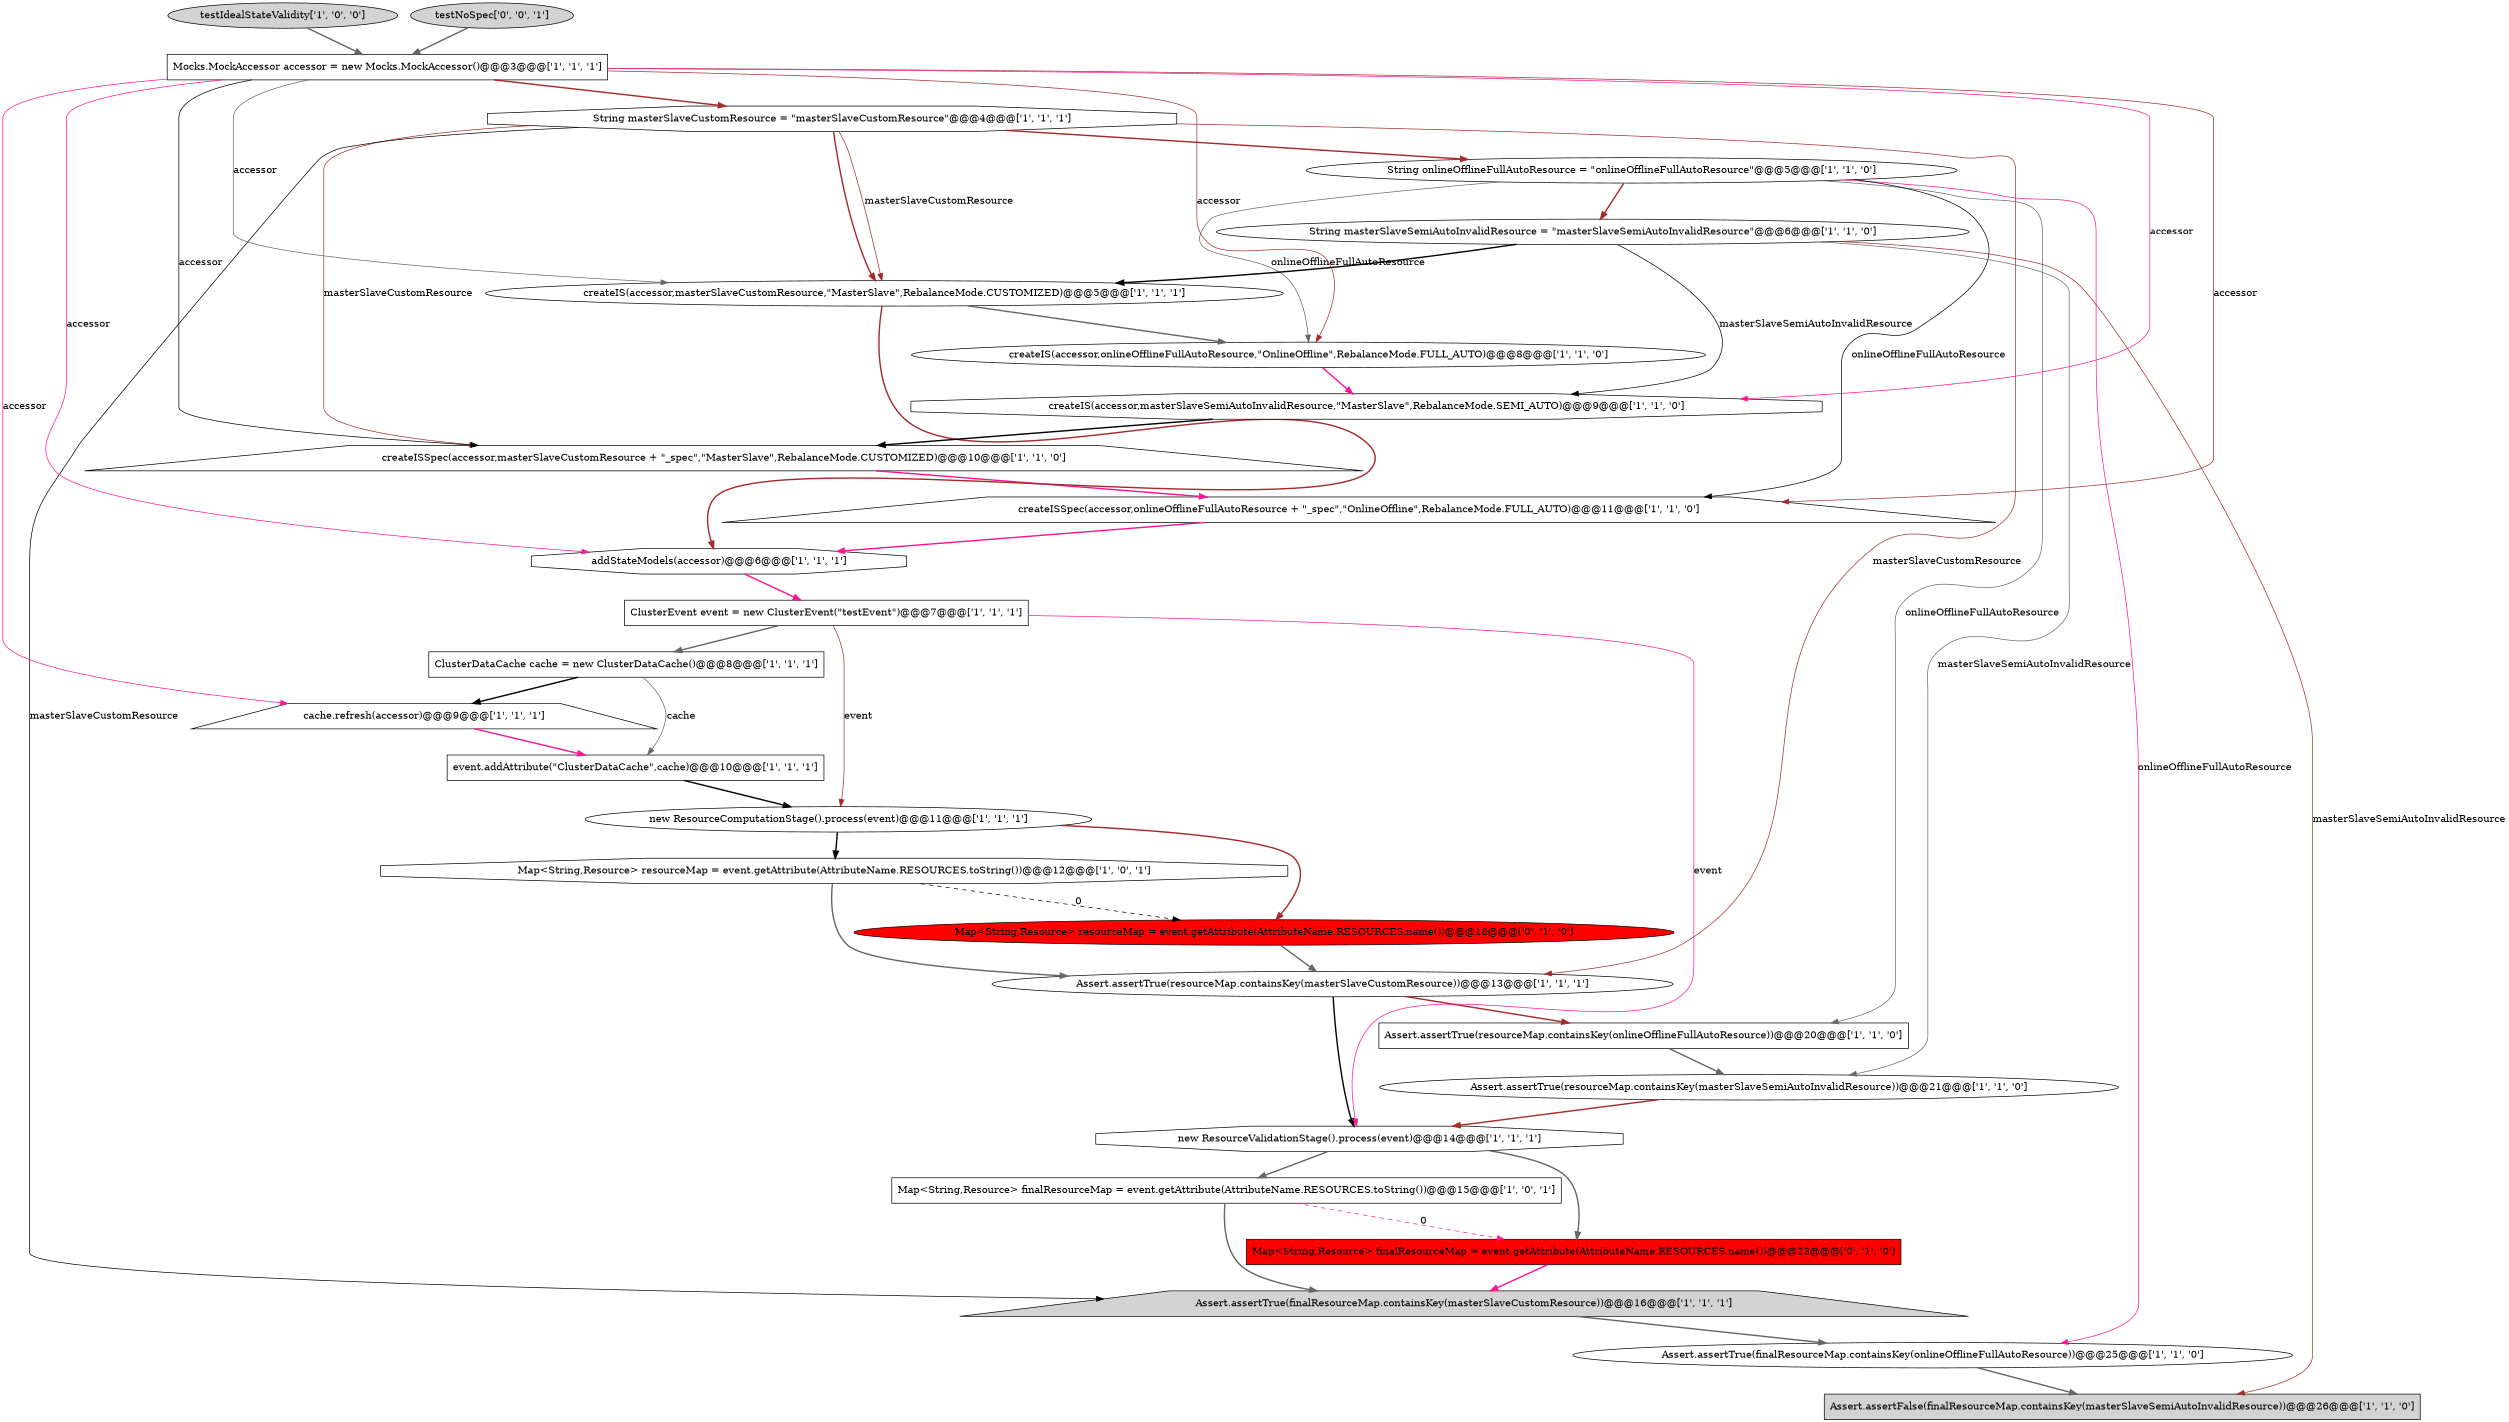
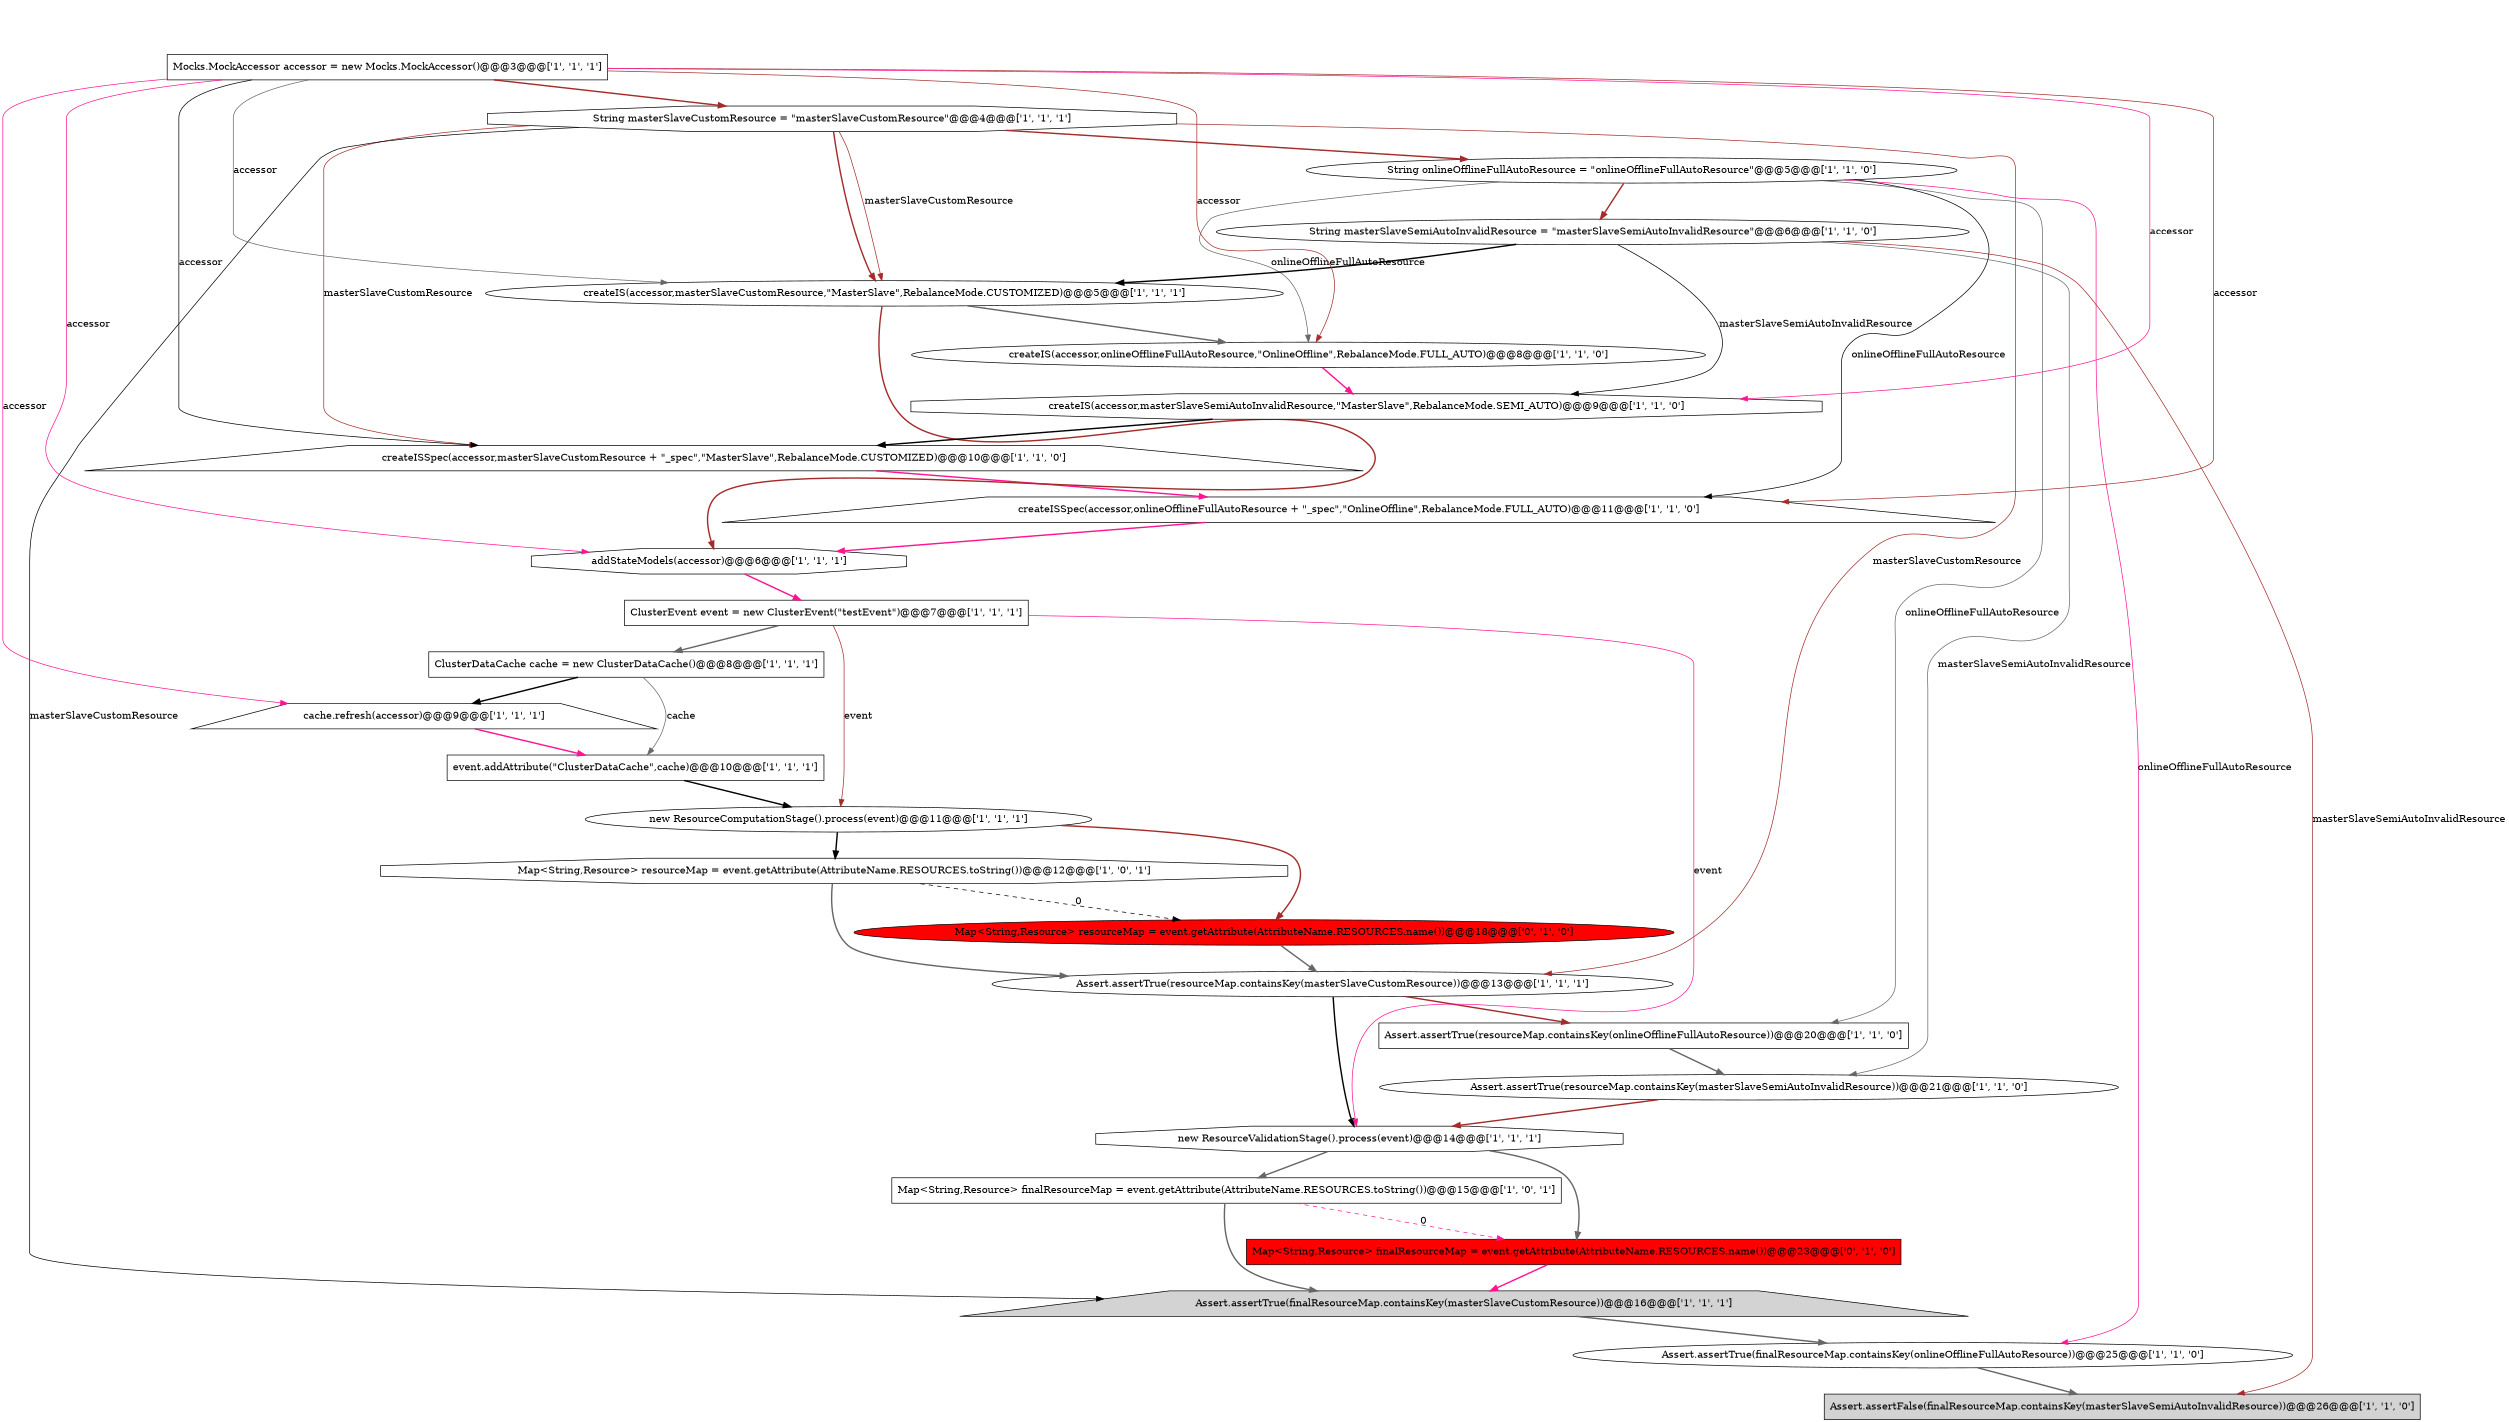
(283, 16) -> none
(492, 16) -> none
